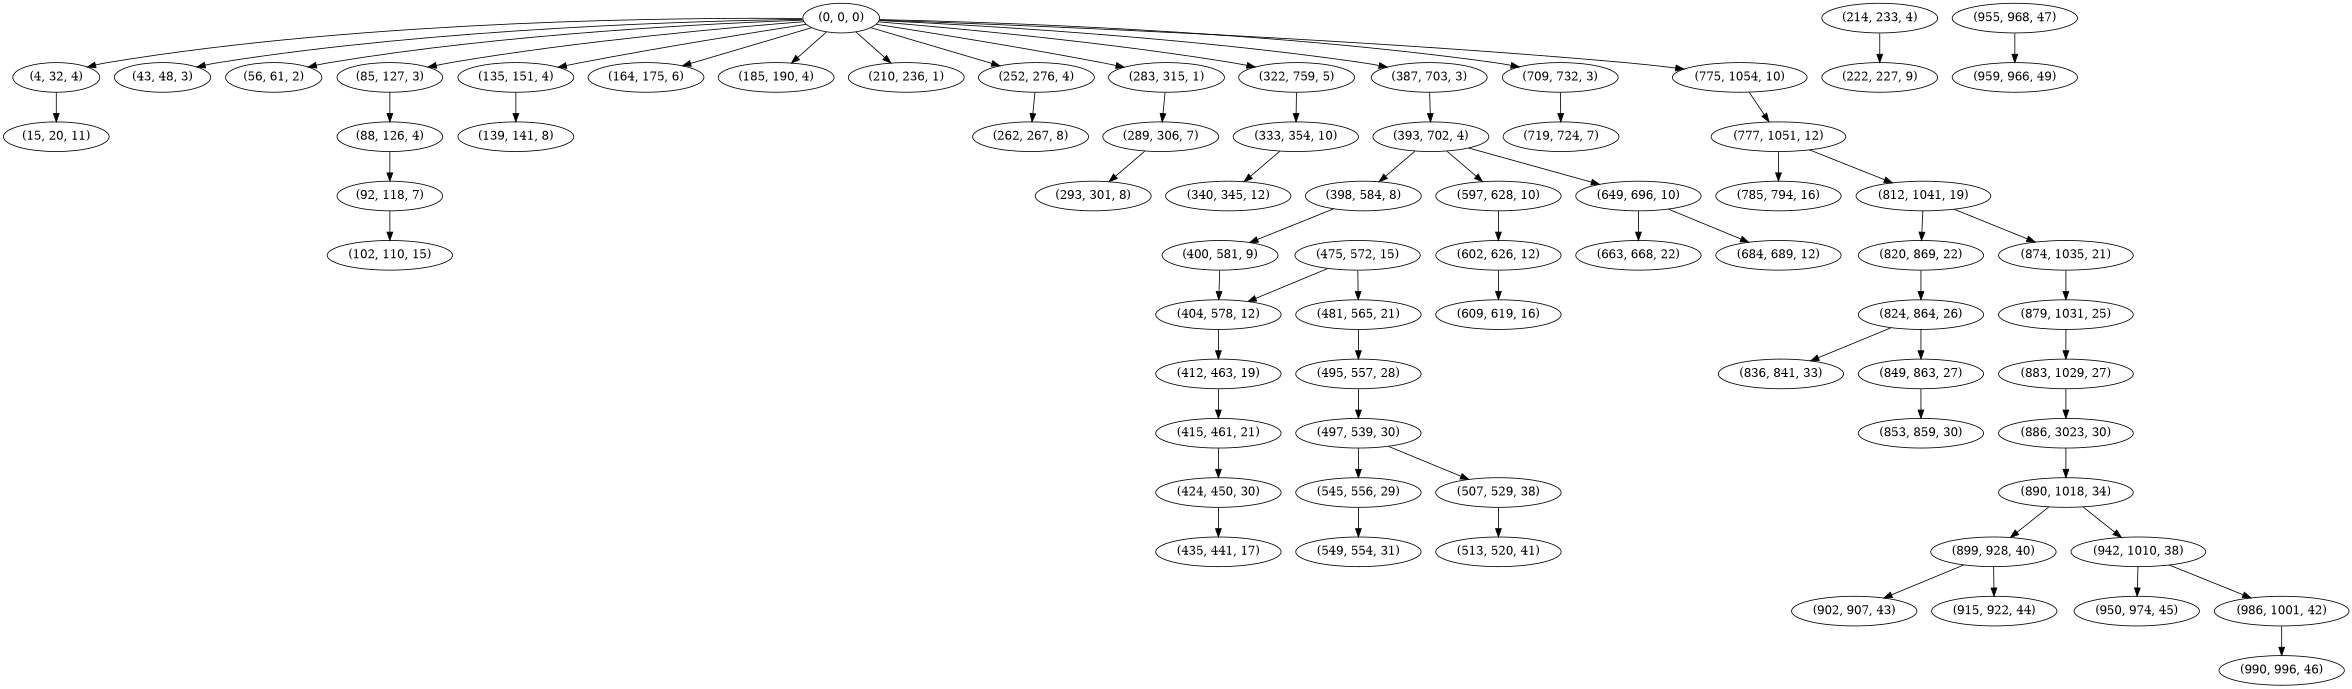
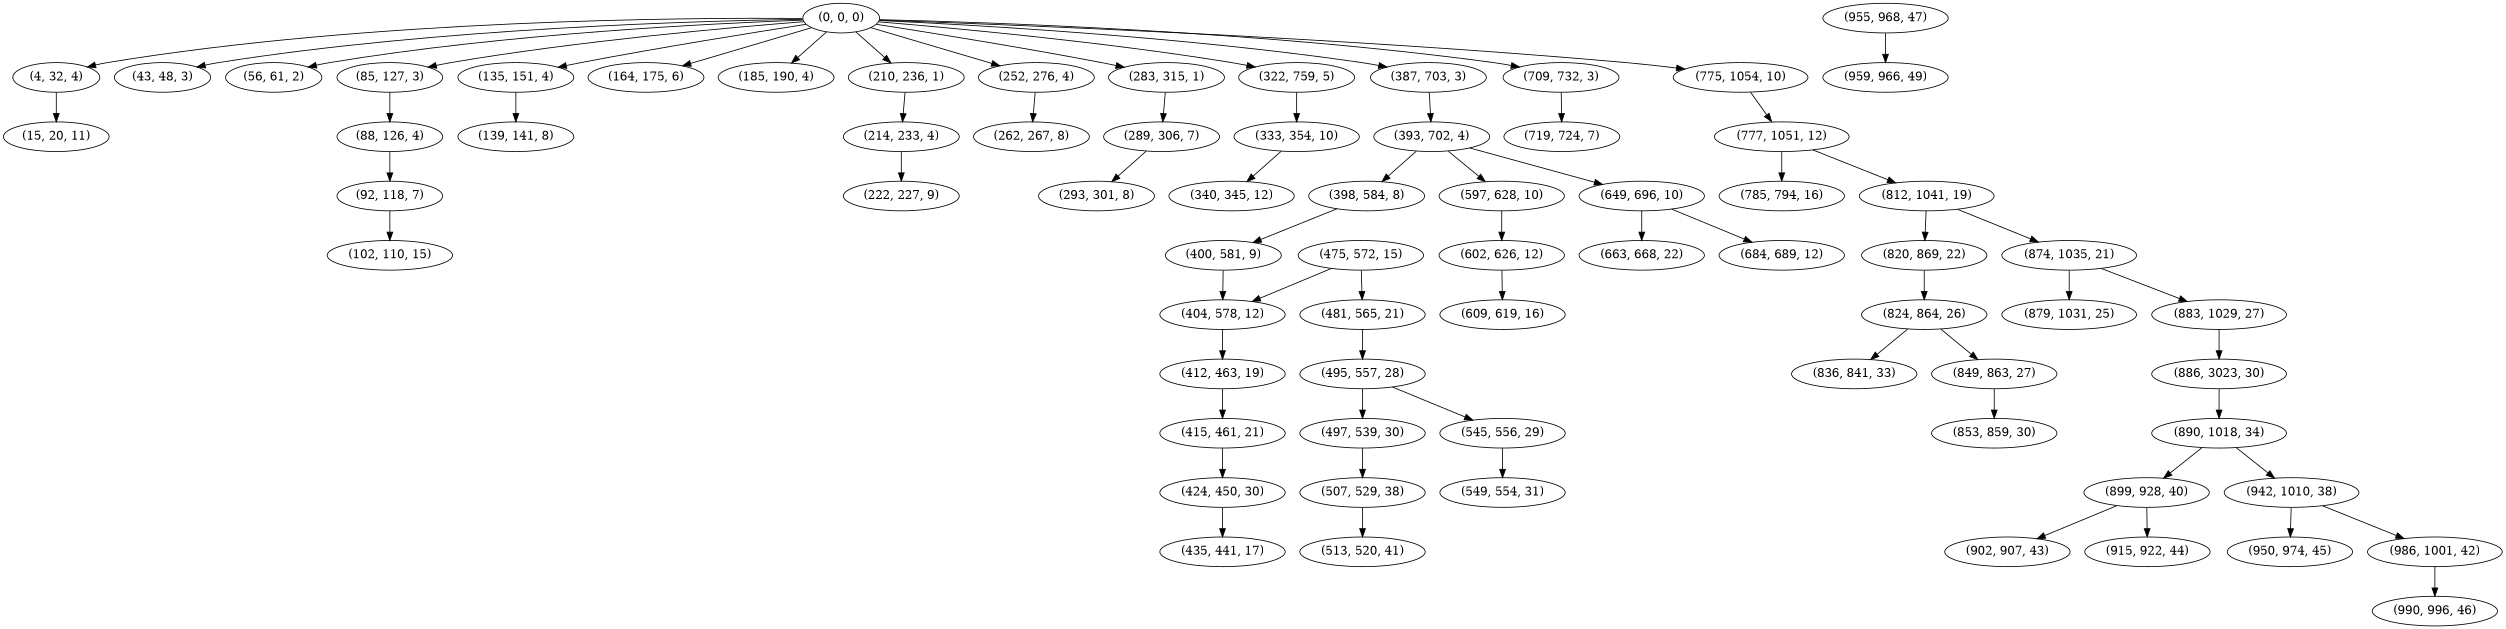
none -> (904, 103)
(2066, 340) -> (2140, 283)
(1358, 459) -> (1429, 402)
